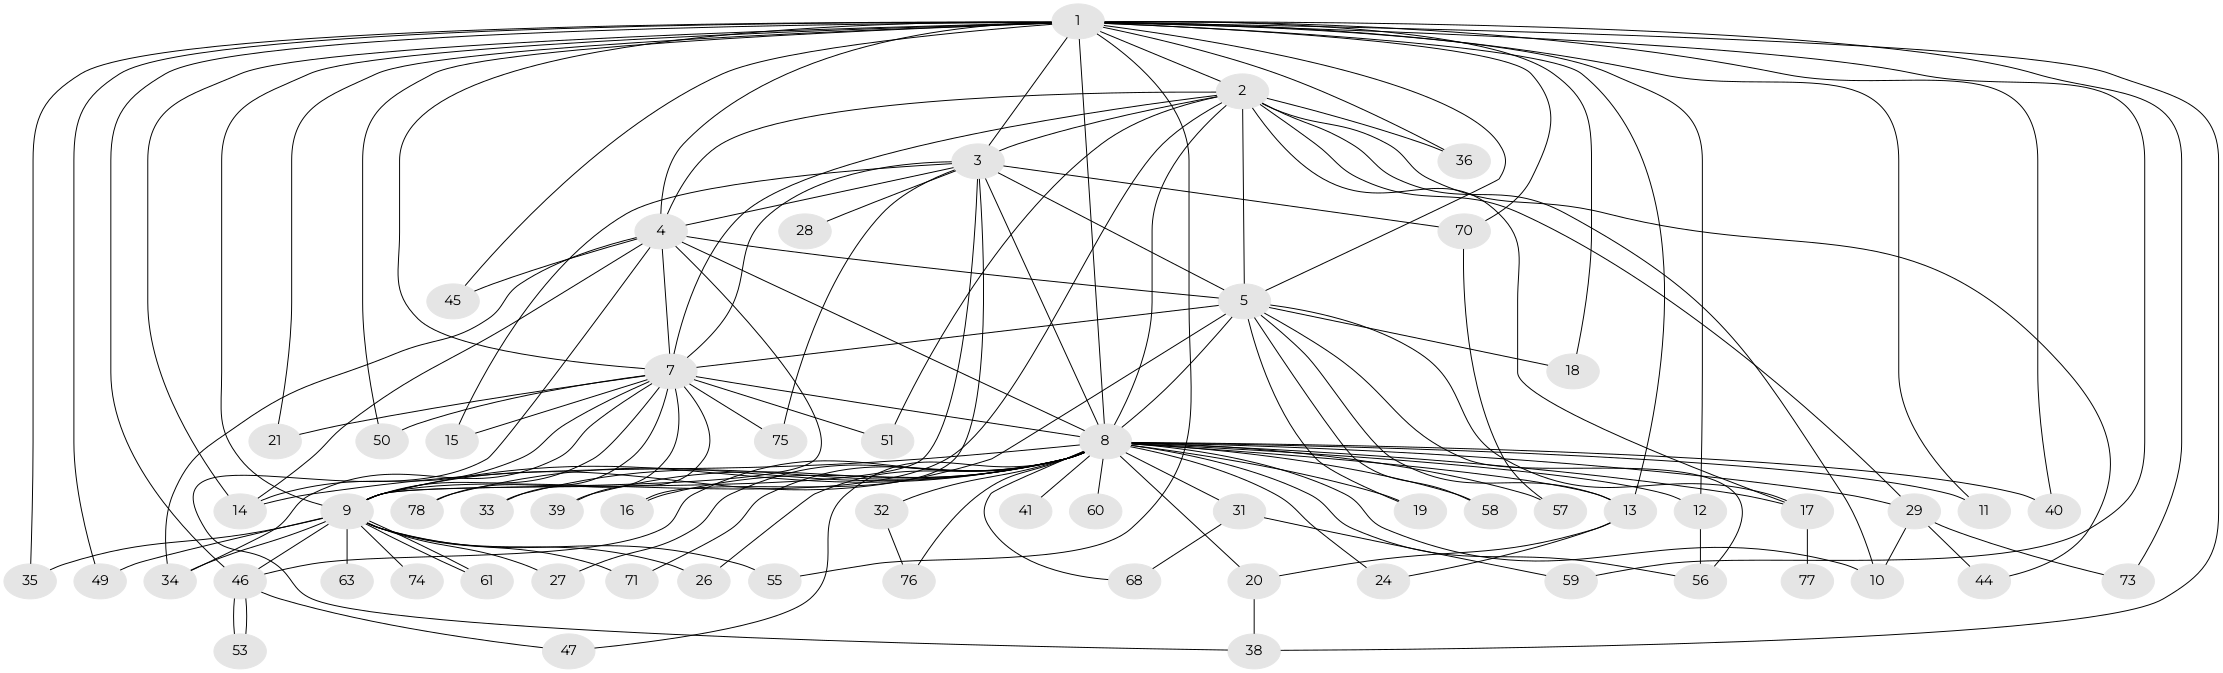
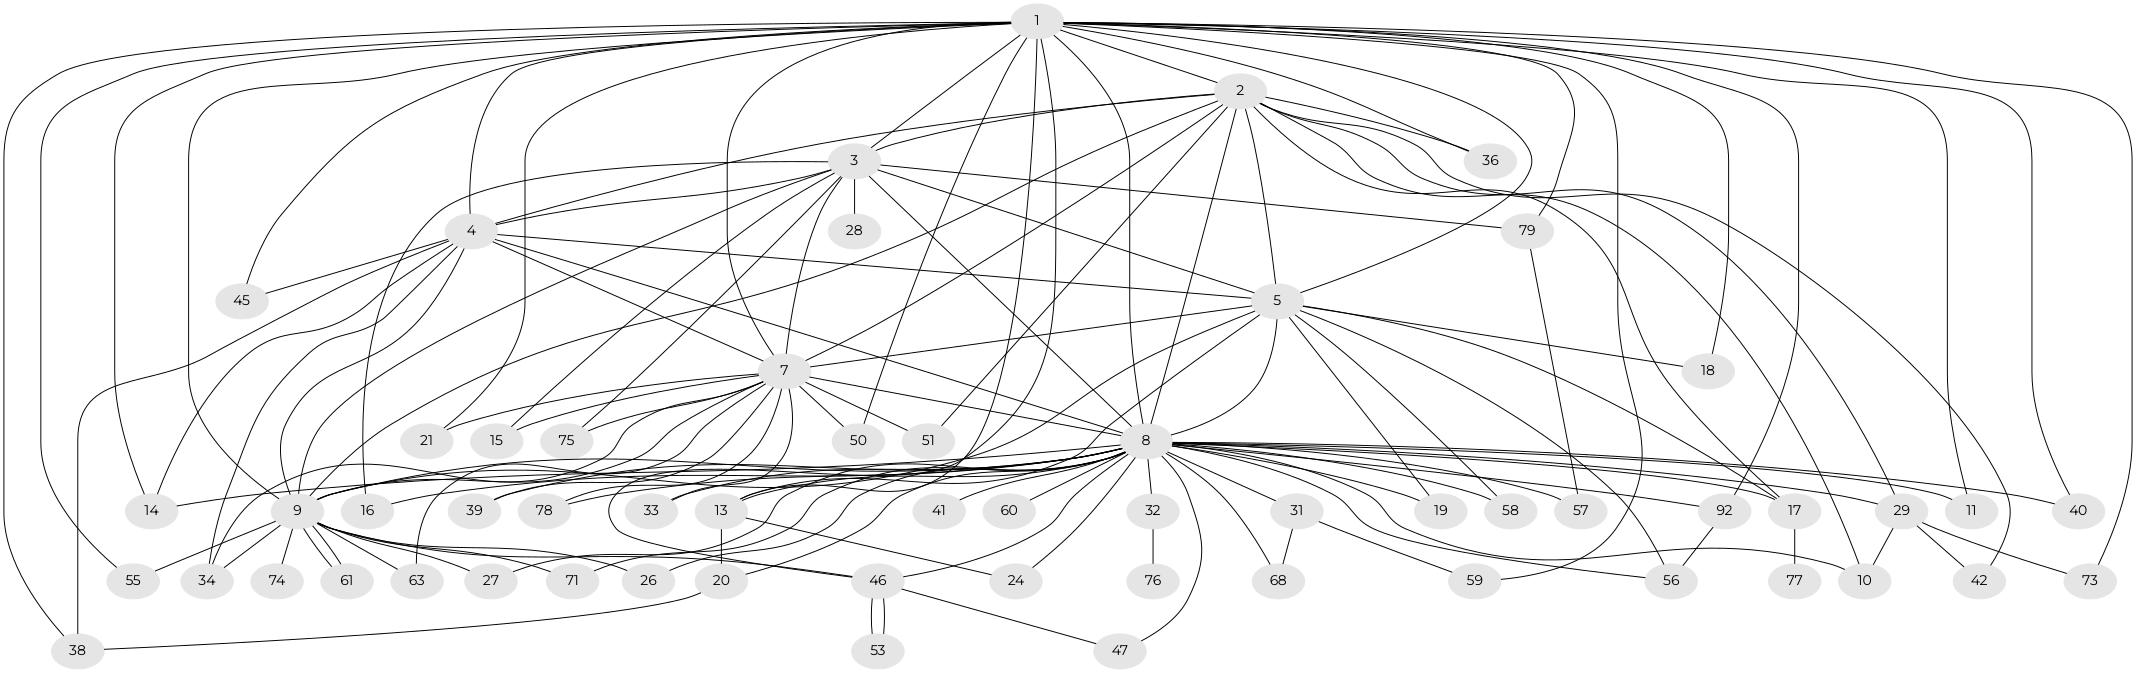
(1464, 231) -> (1527, 231)
(506, 464) -> (681, 452)
(987, 489) -> none
(1700, 511) -> (1725, 511)
(30, 581) -> none
(100, 581) -> none
(1984, 581) -> (1979, 581)
